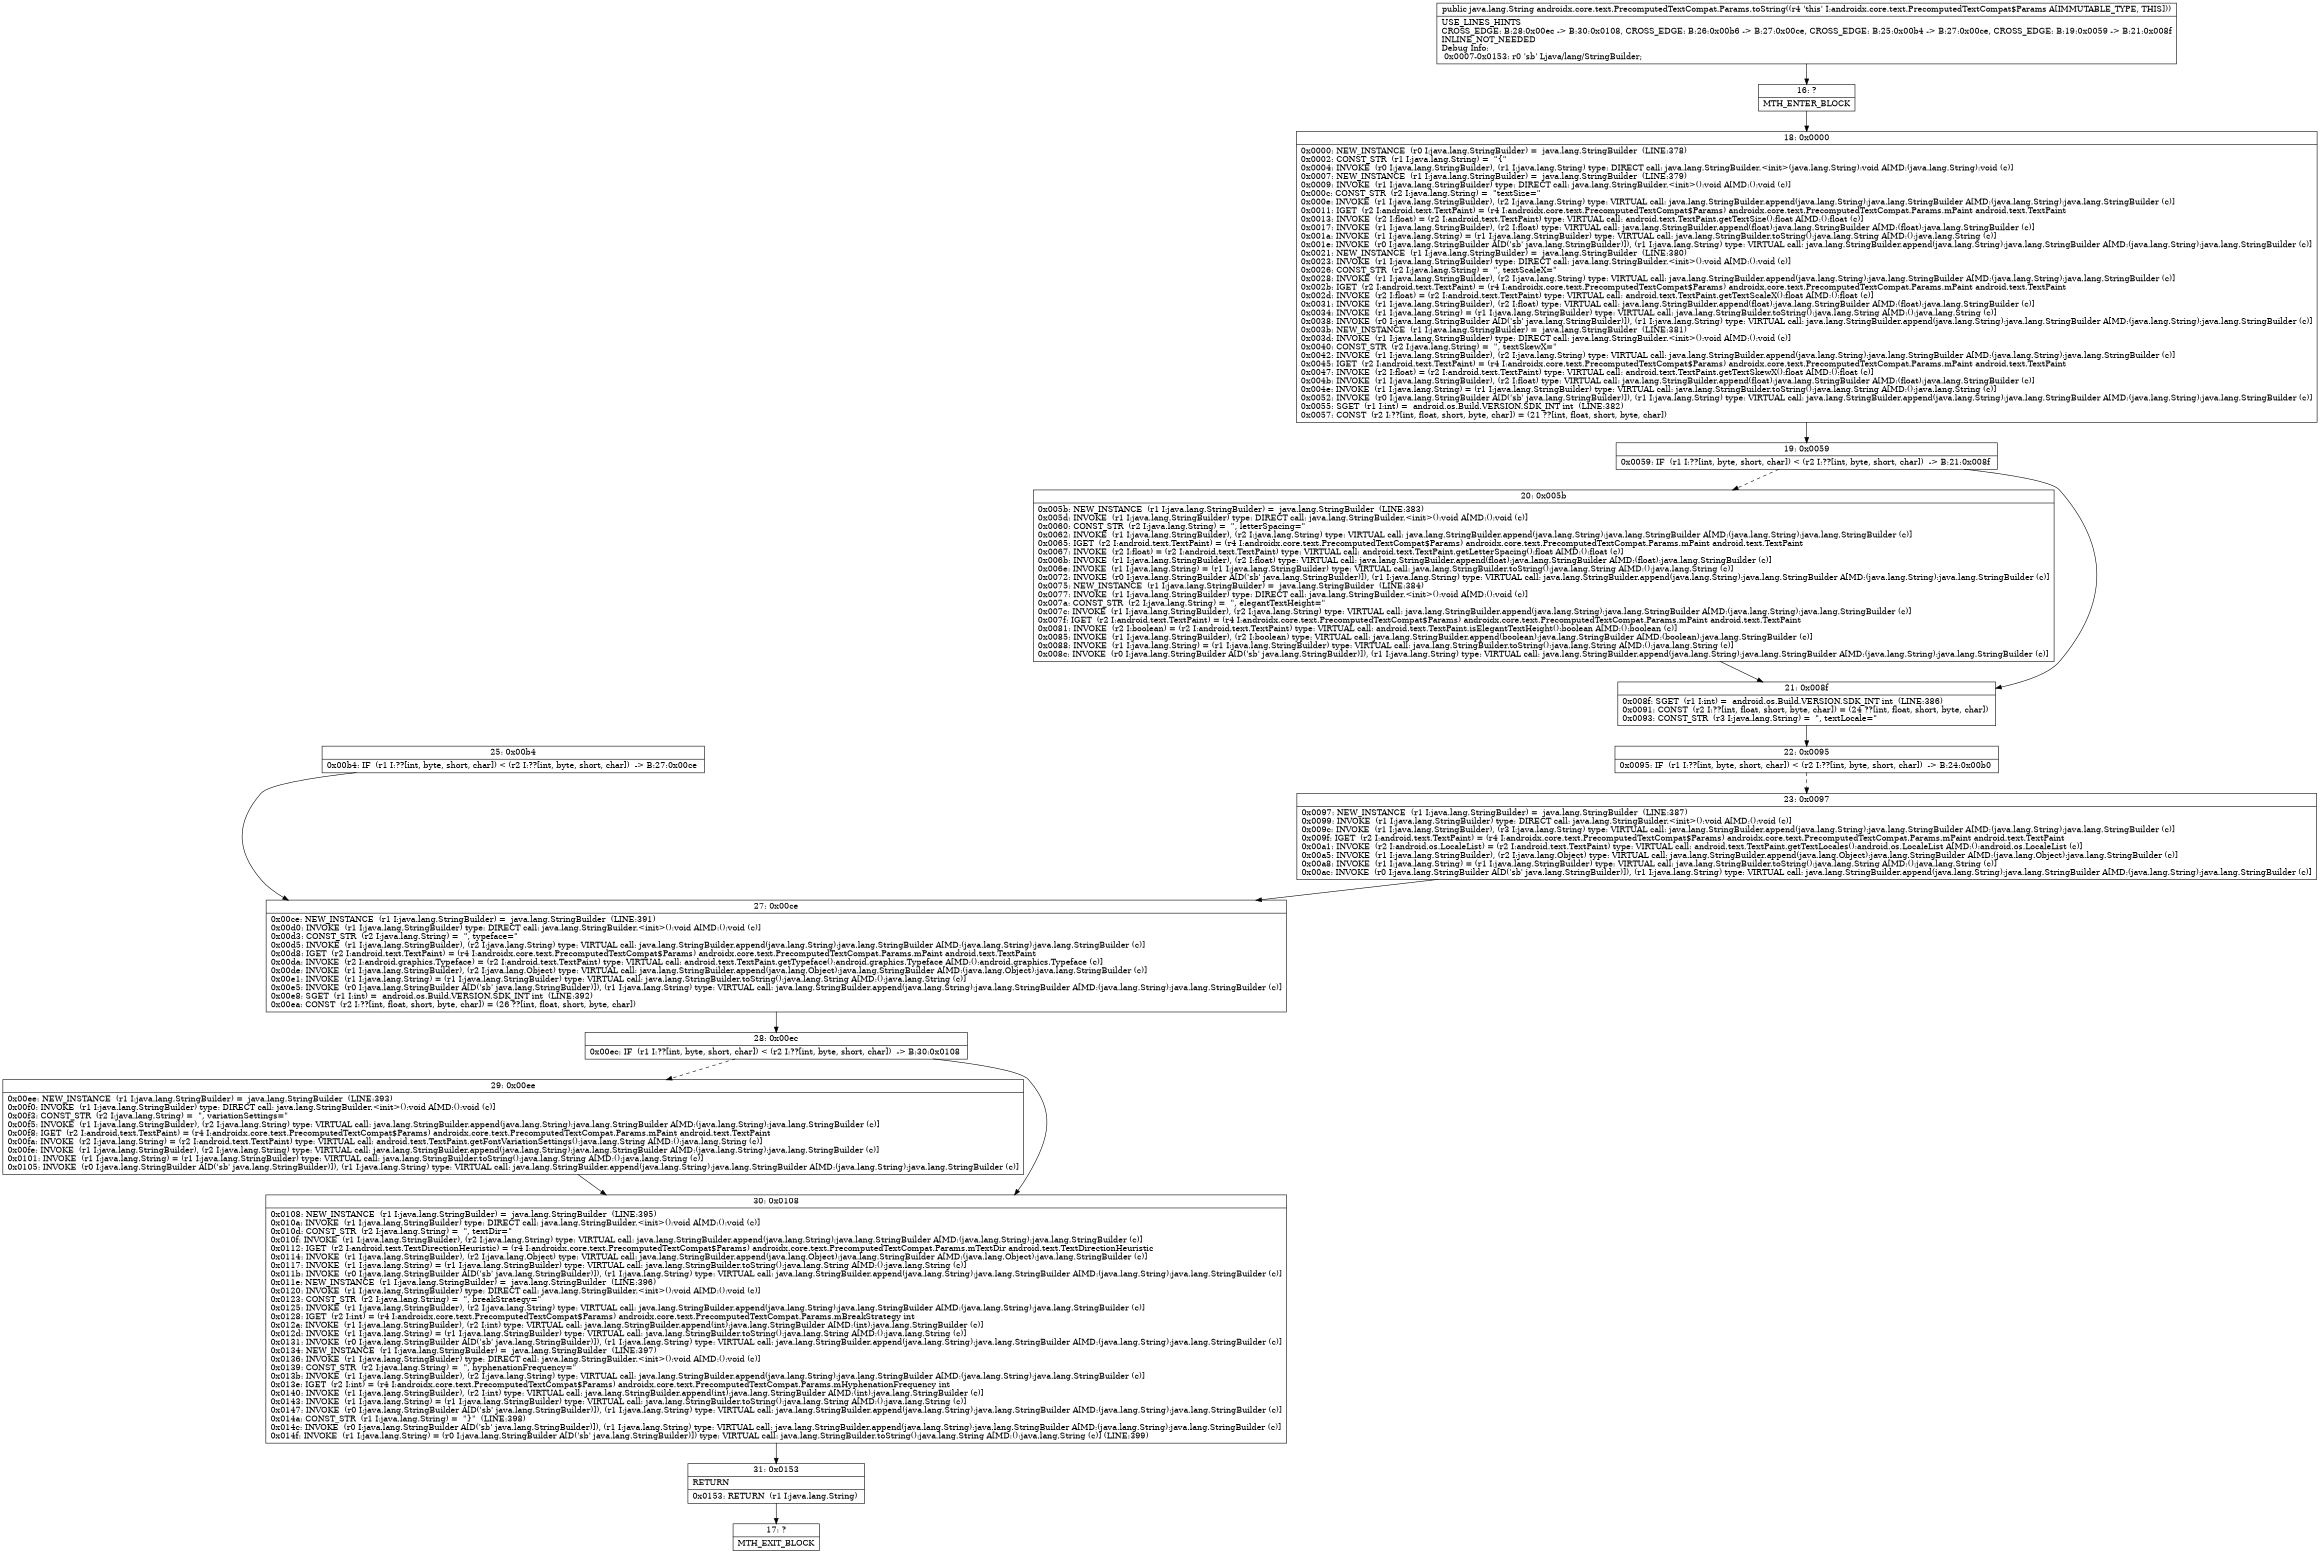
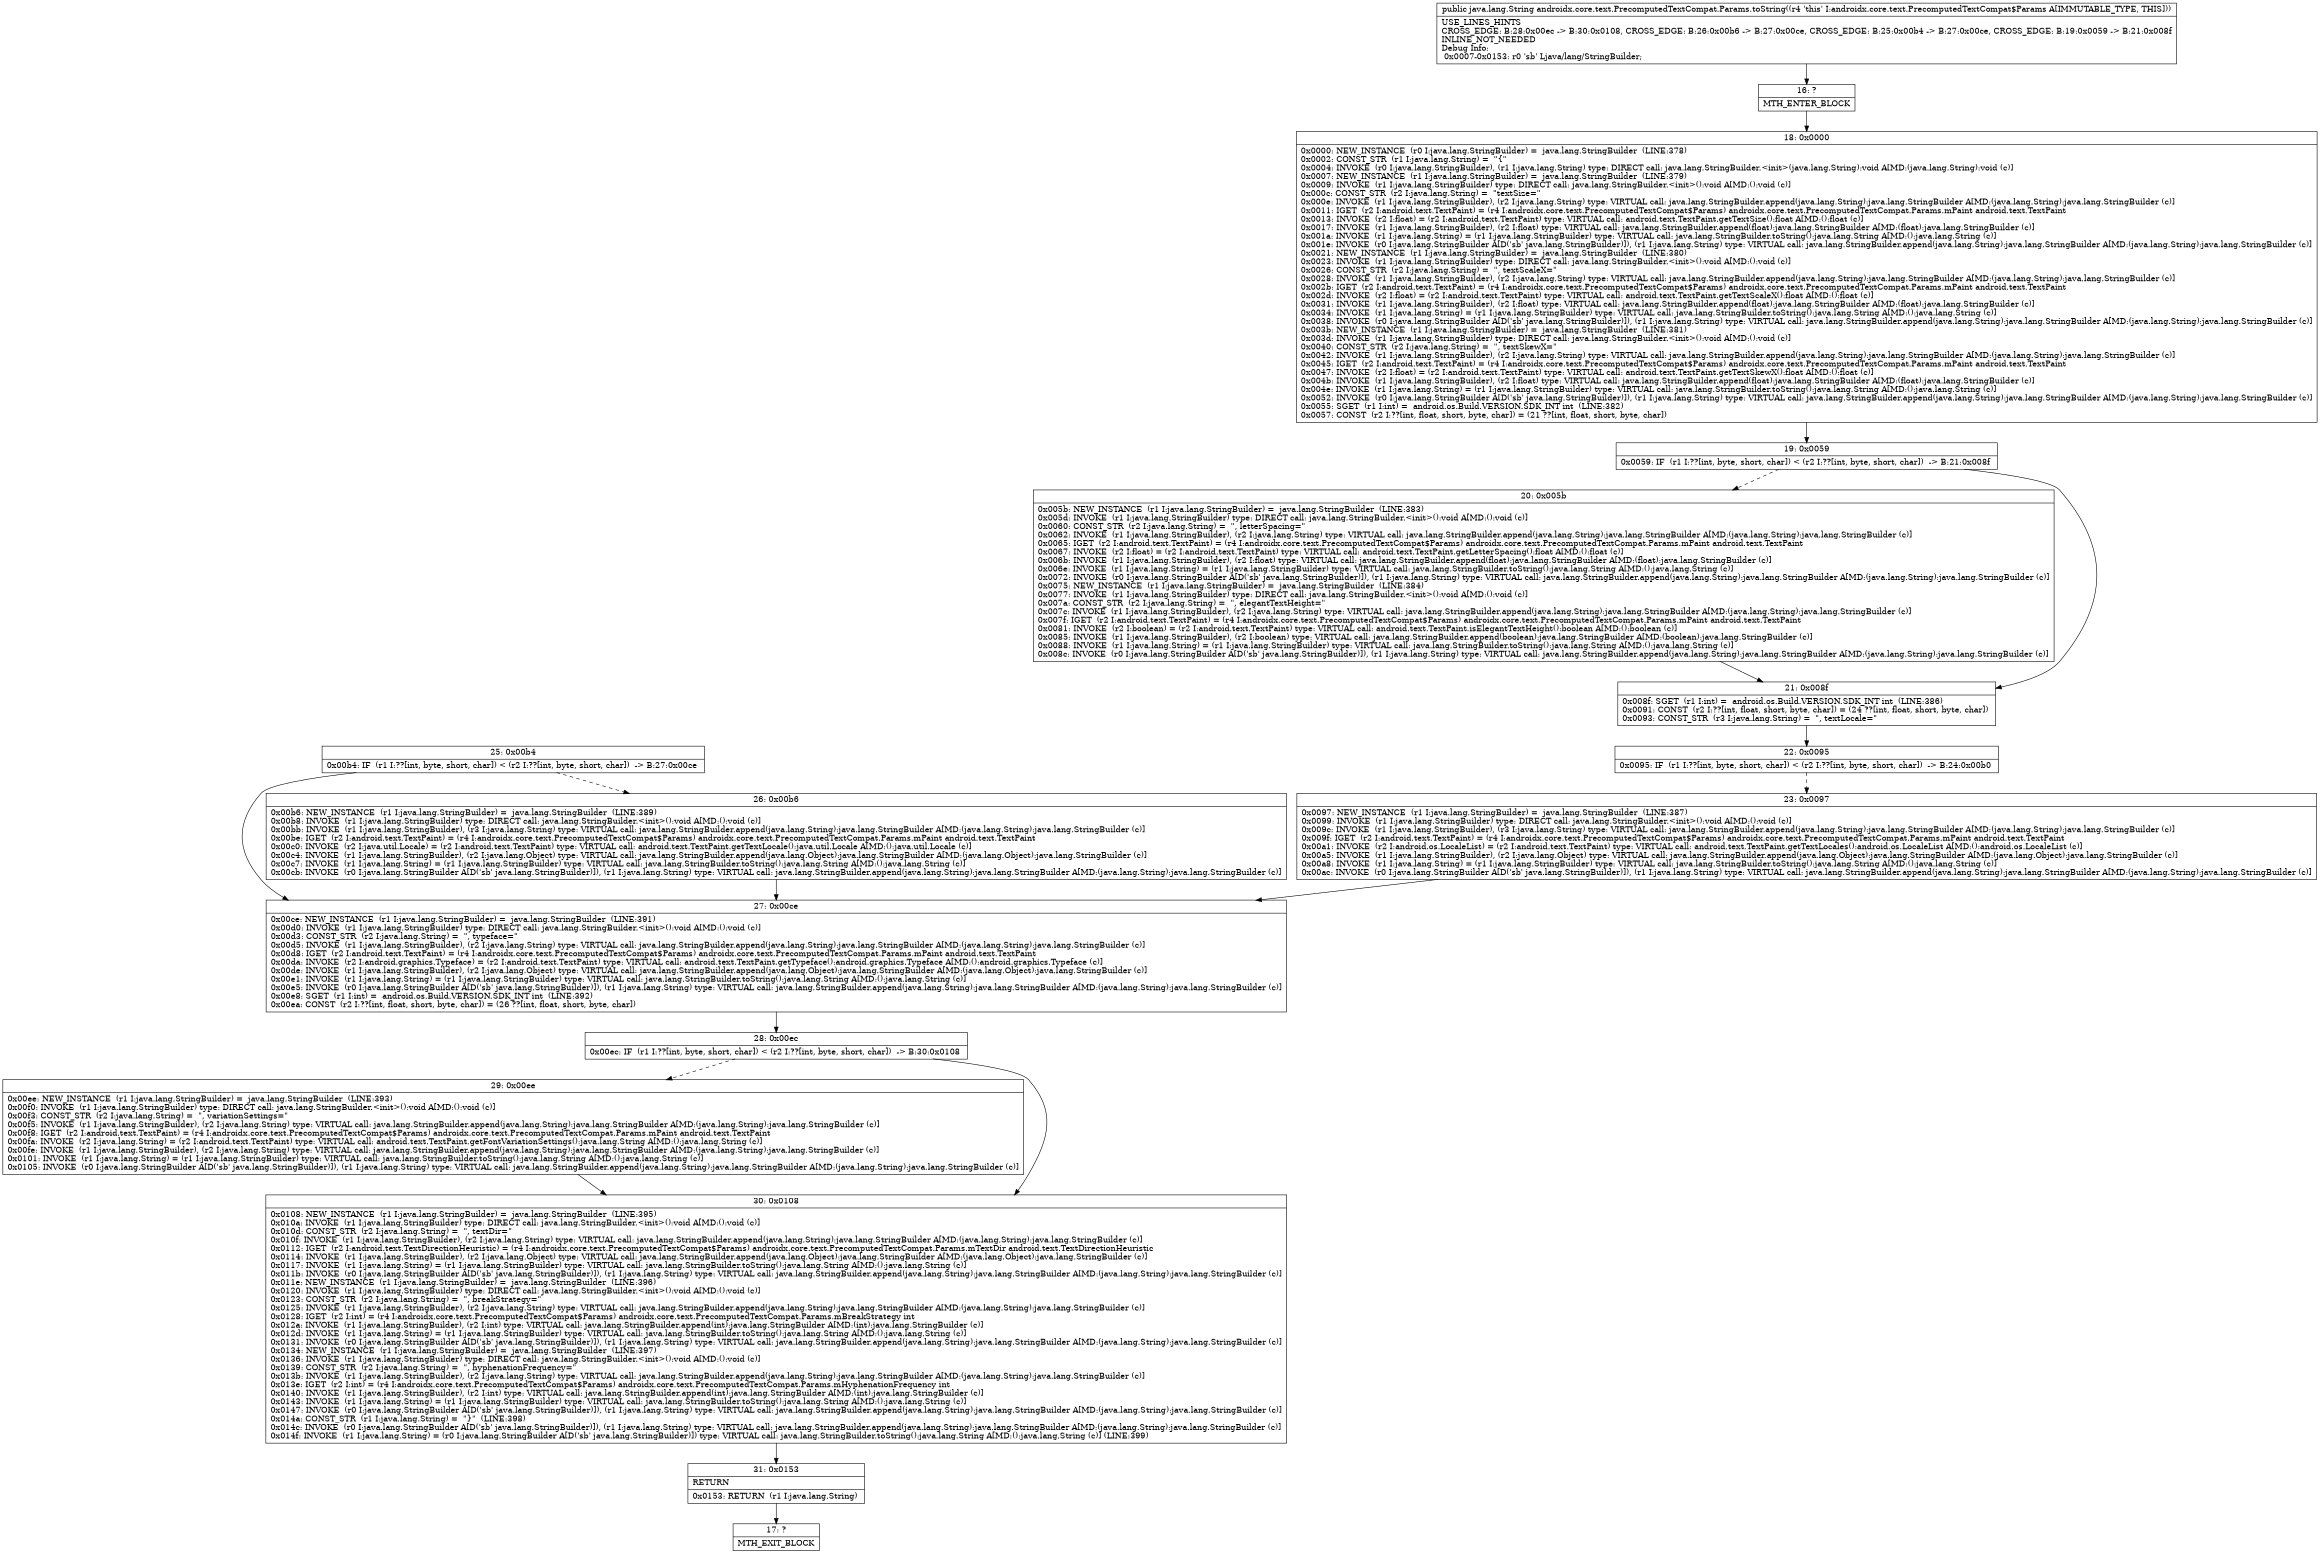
none -> (776, 836)
